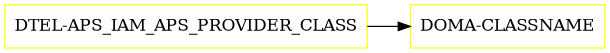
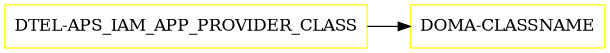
(186, 26) -> (186, 26)
